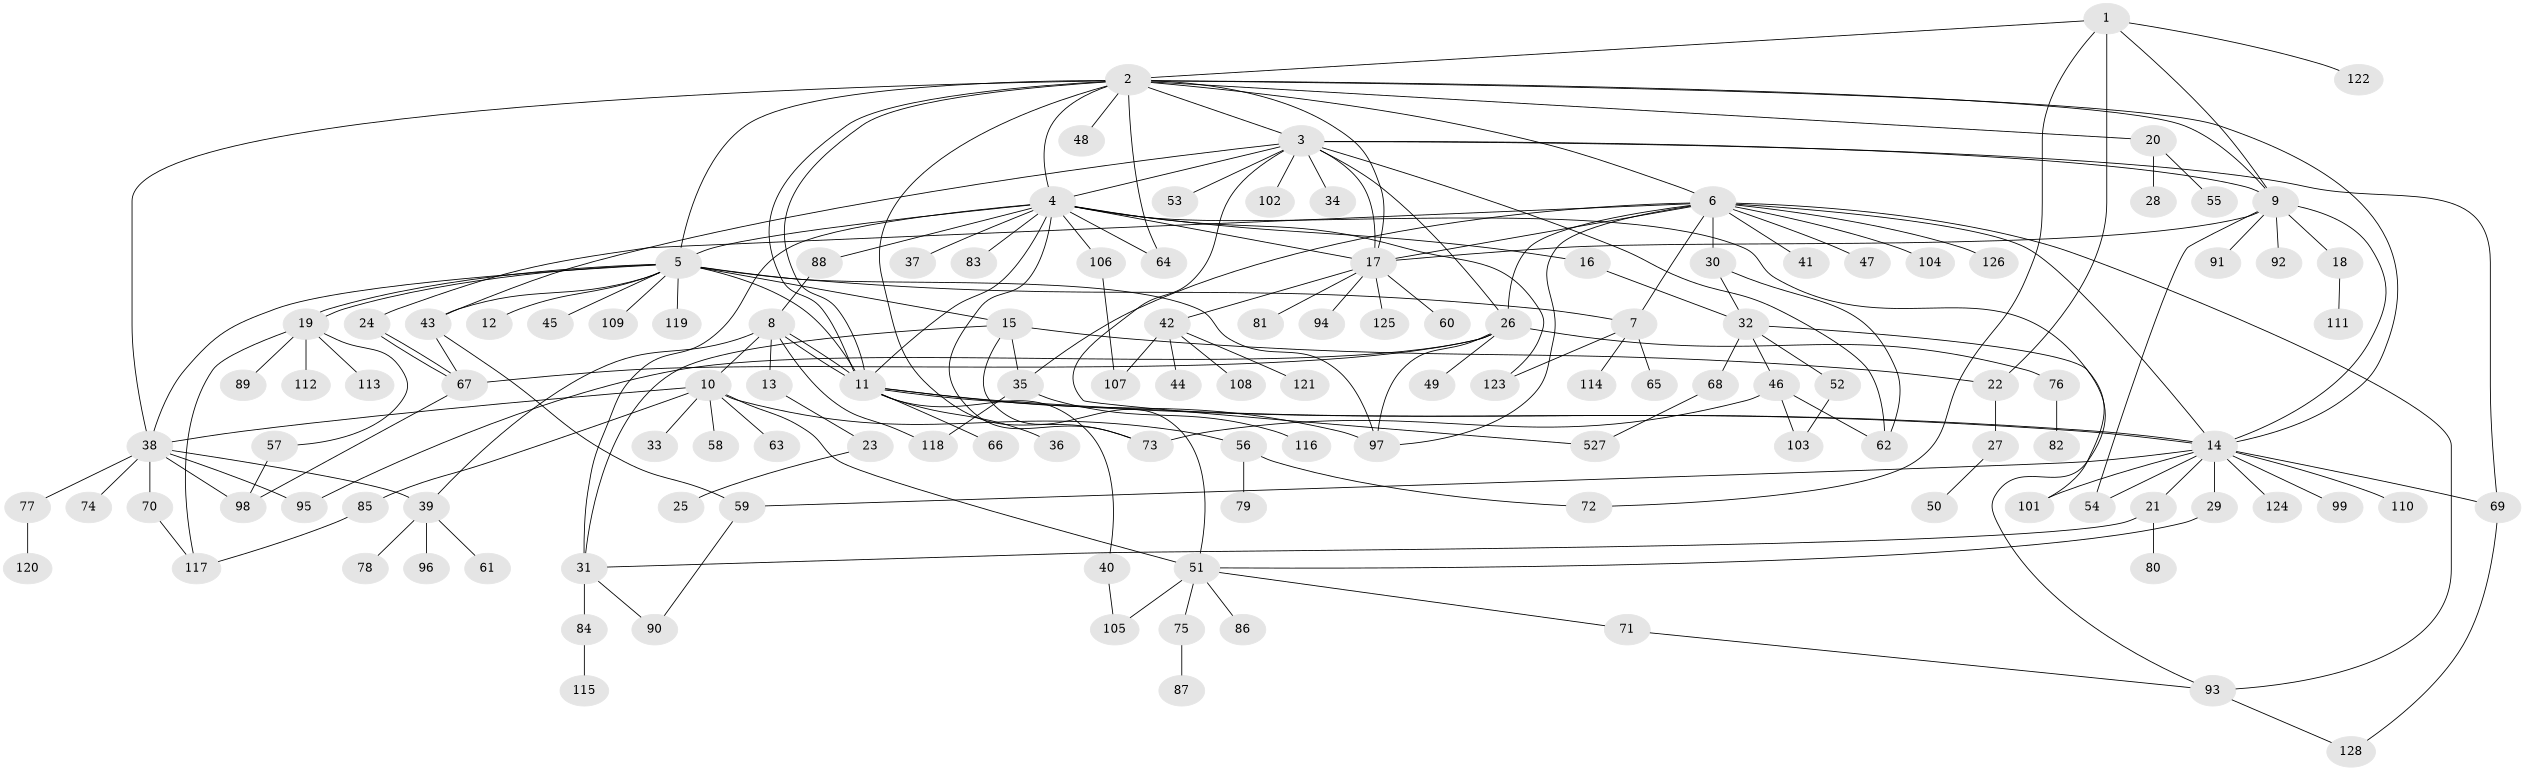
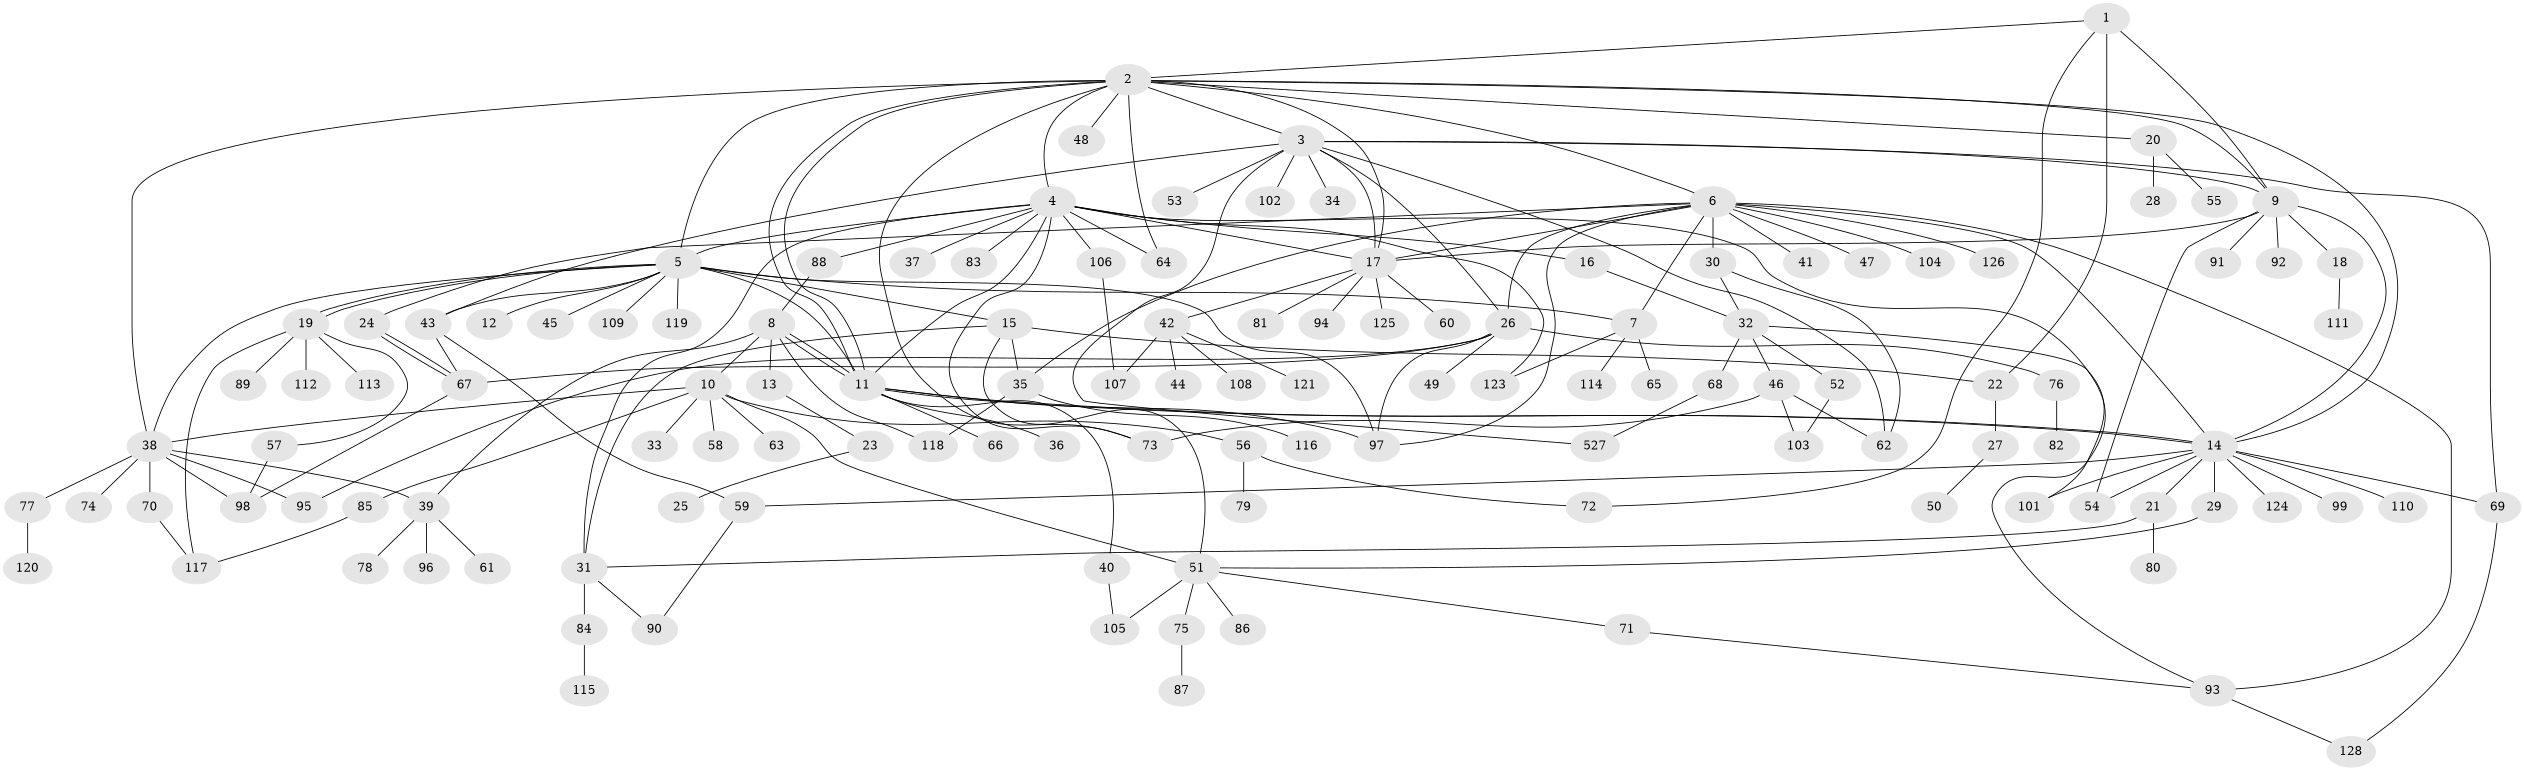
(2359, 80) -> none
(1177, 171) -> none
